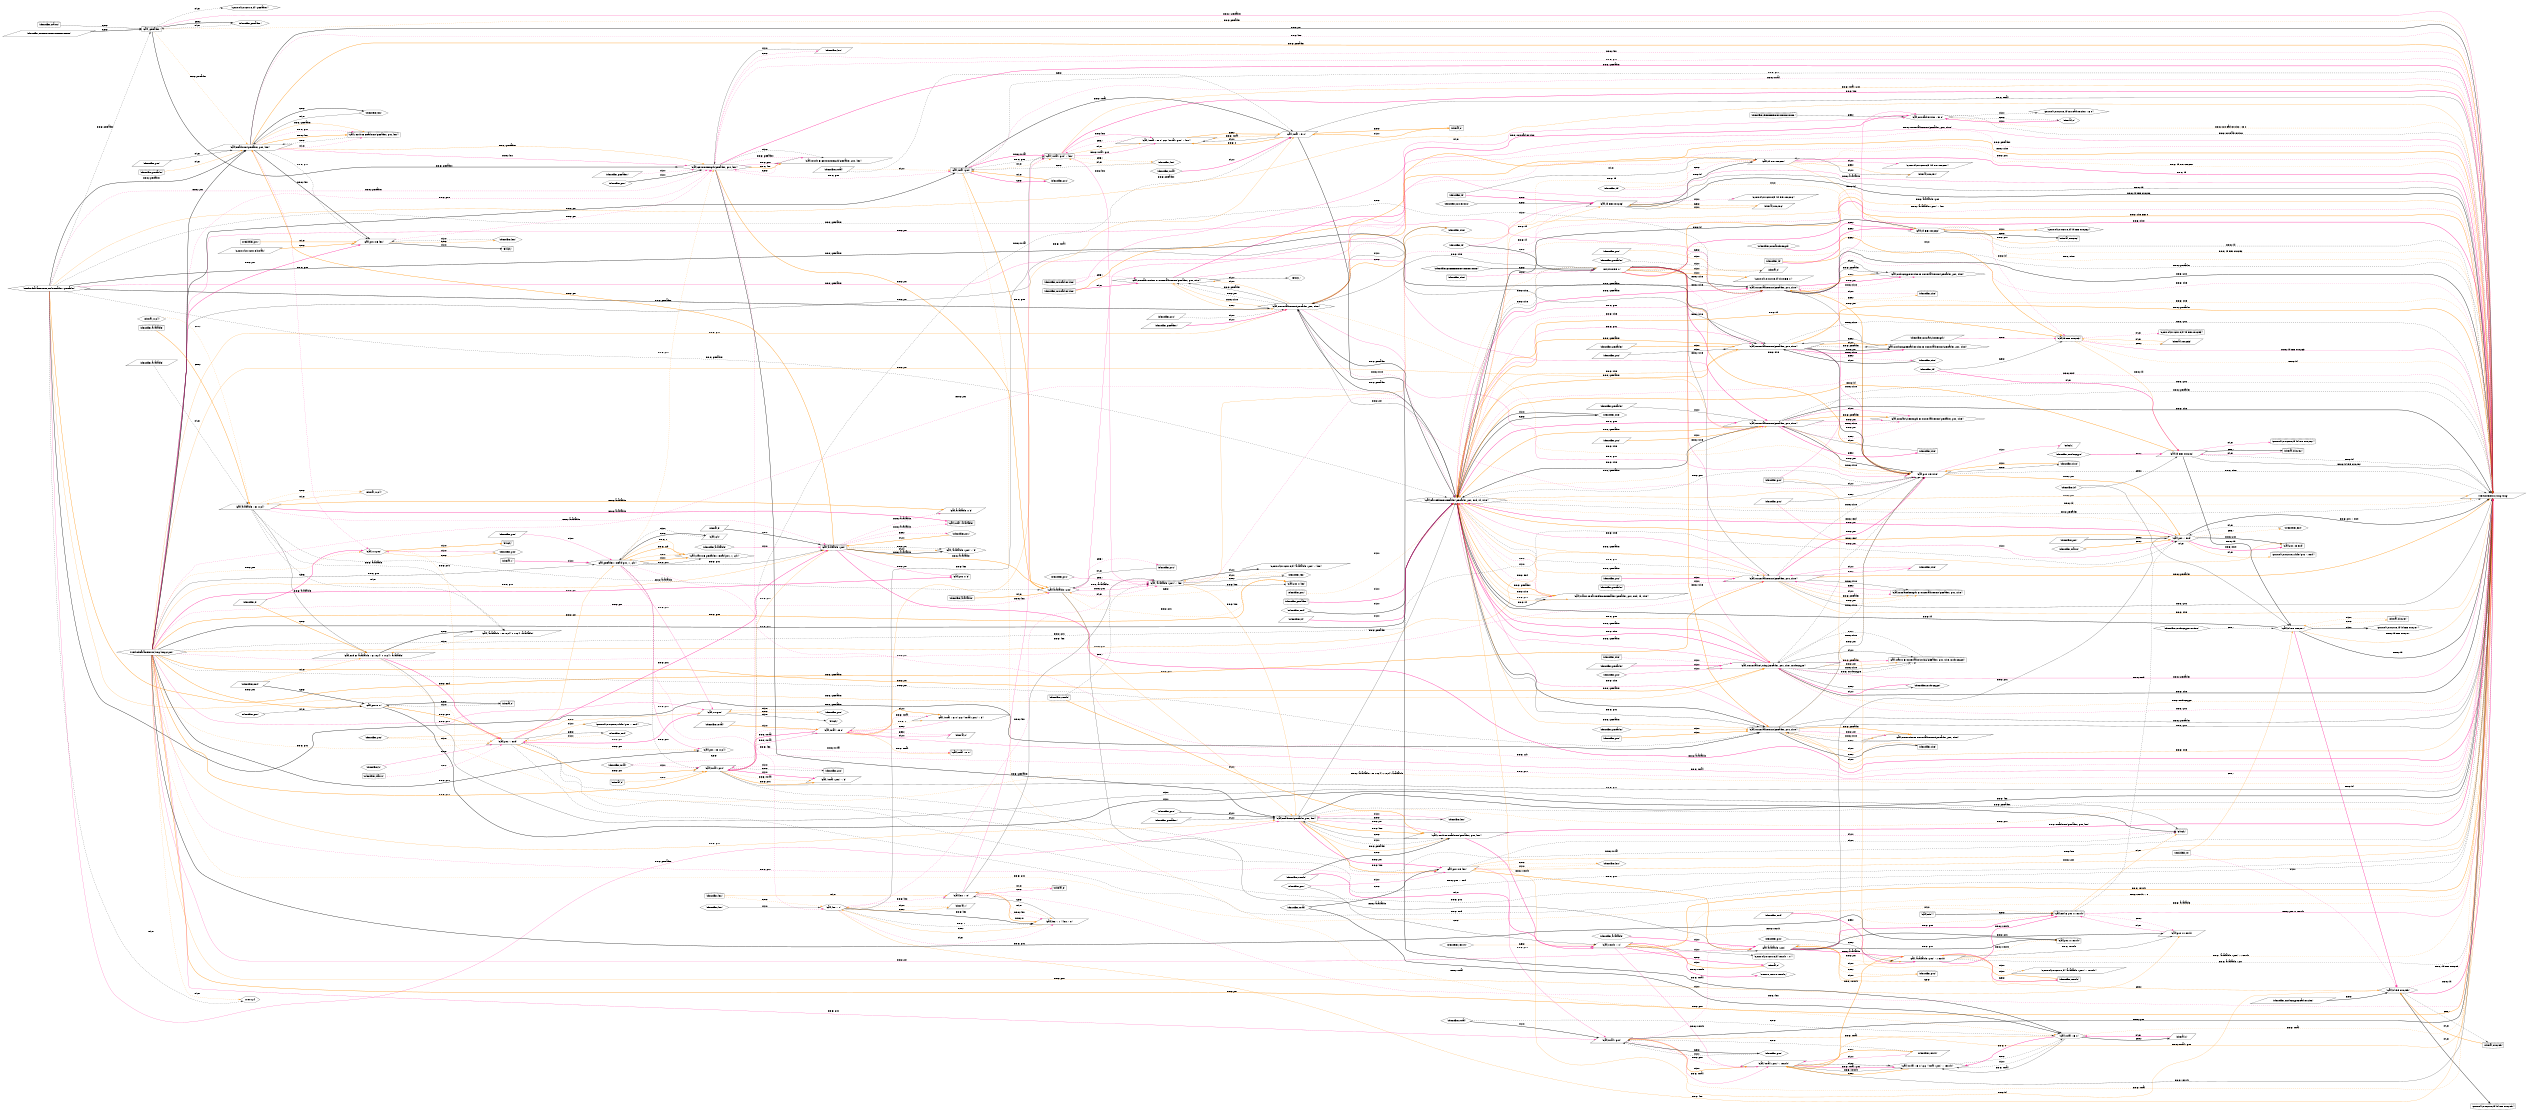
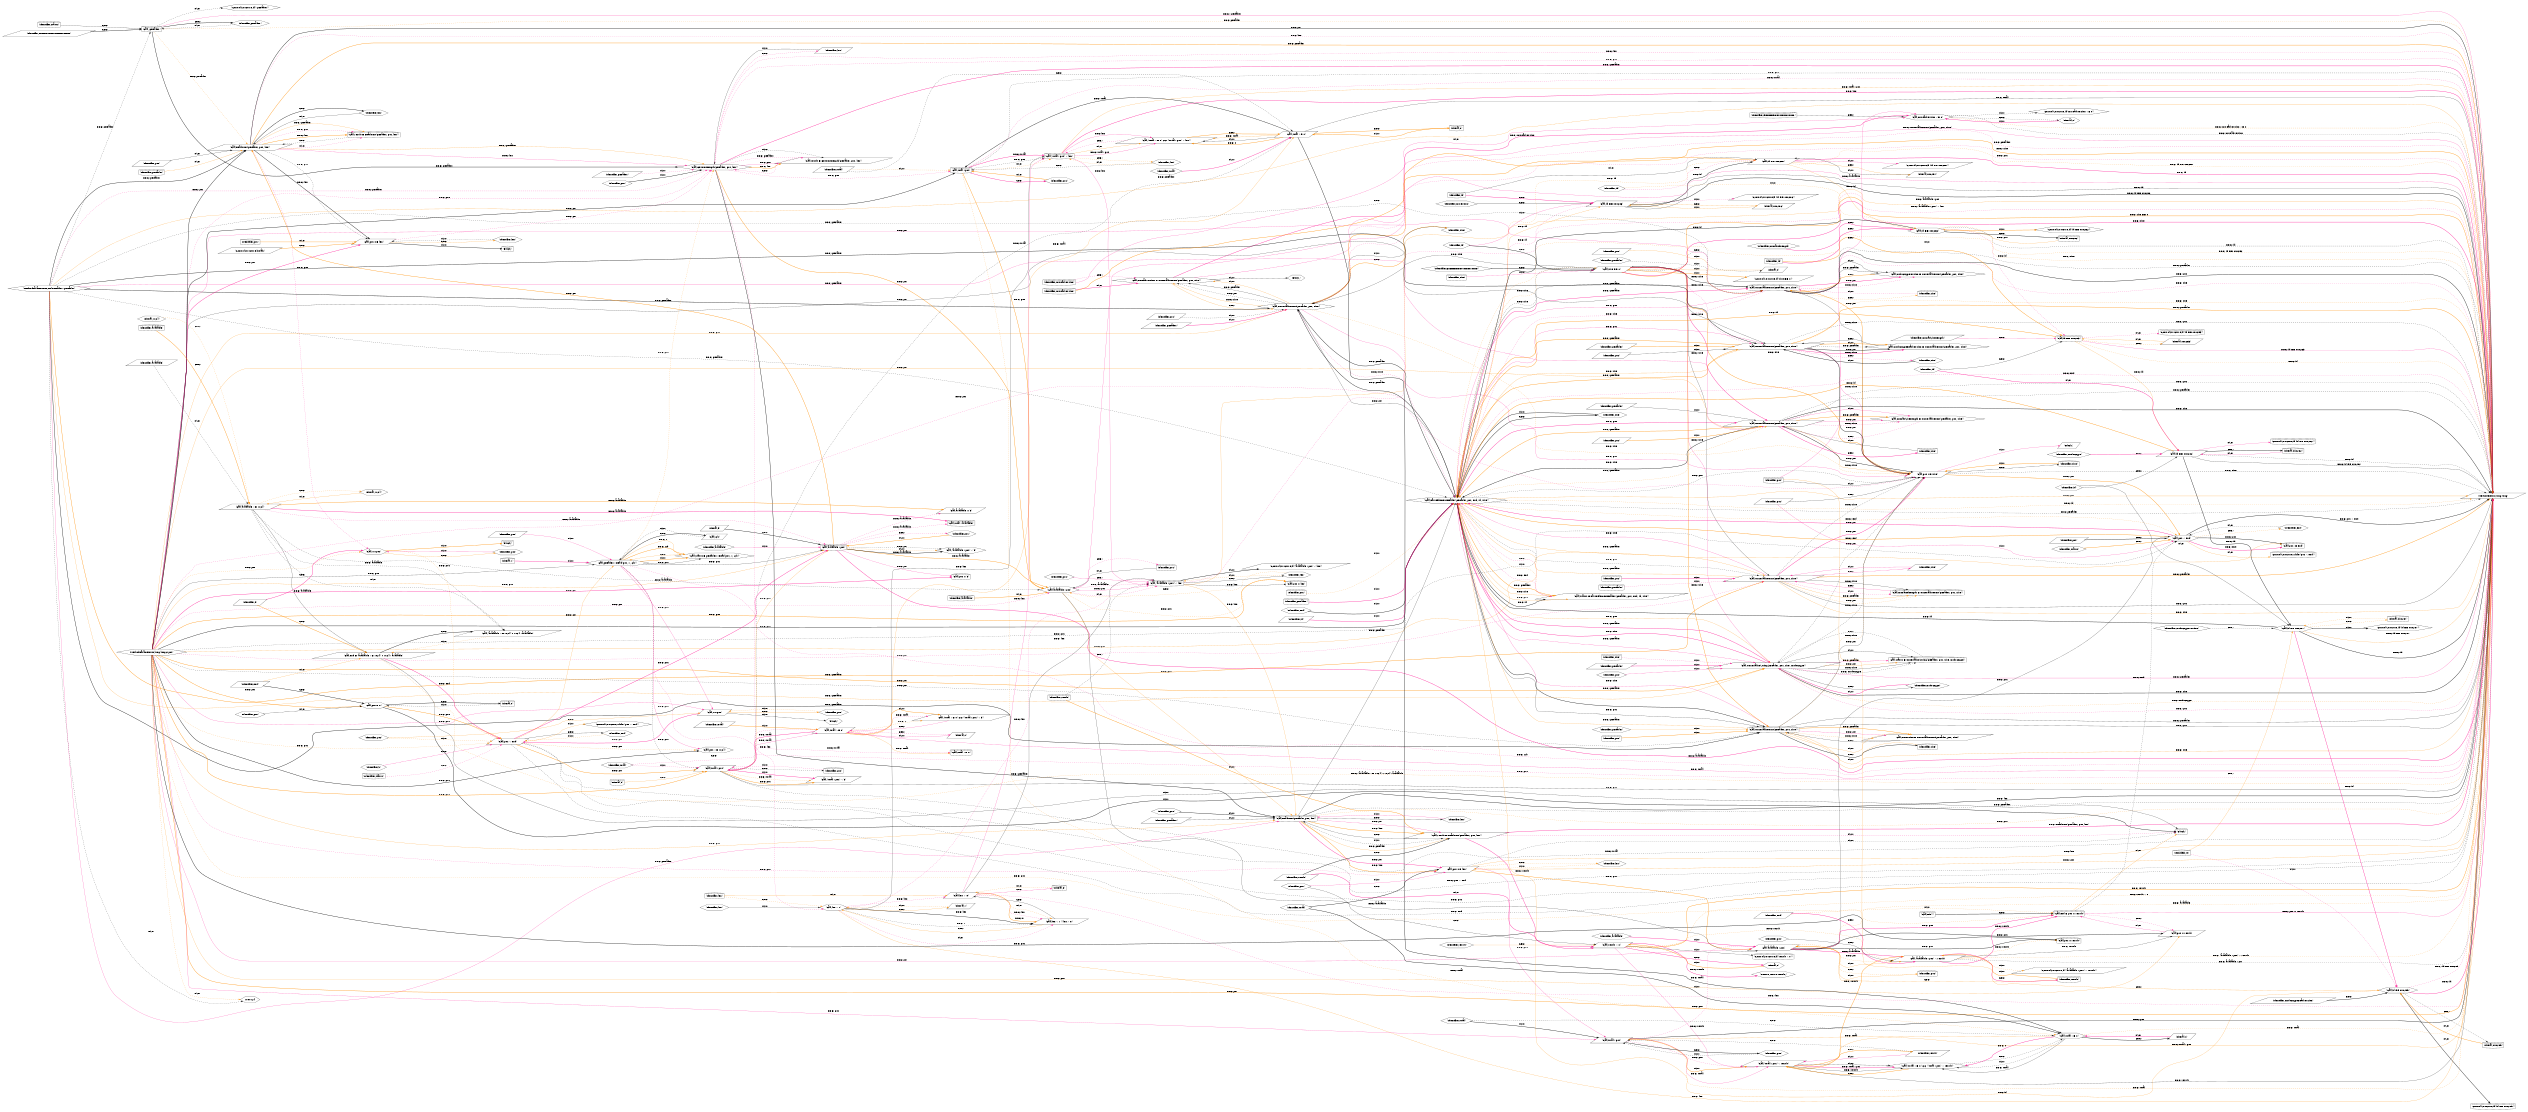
(1612, 269) -> (1612, 269)
